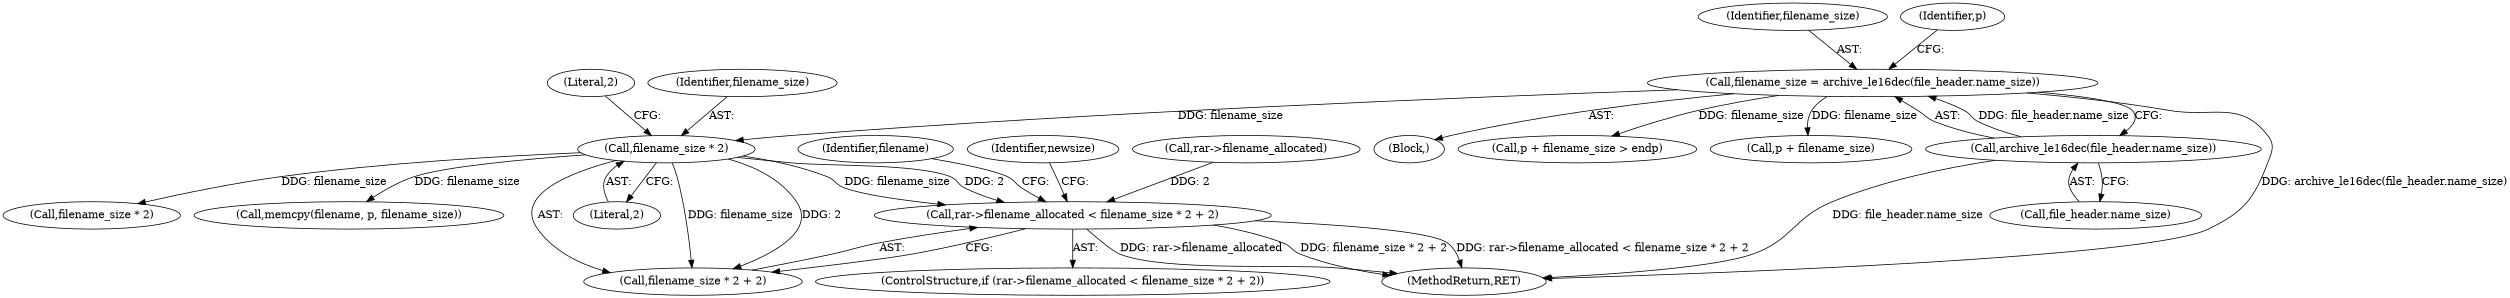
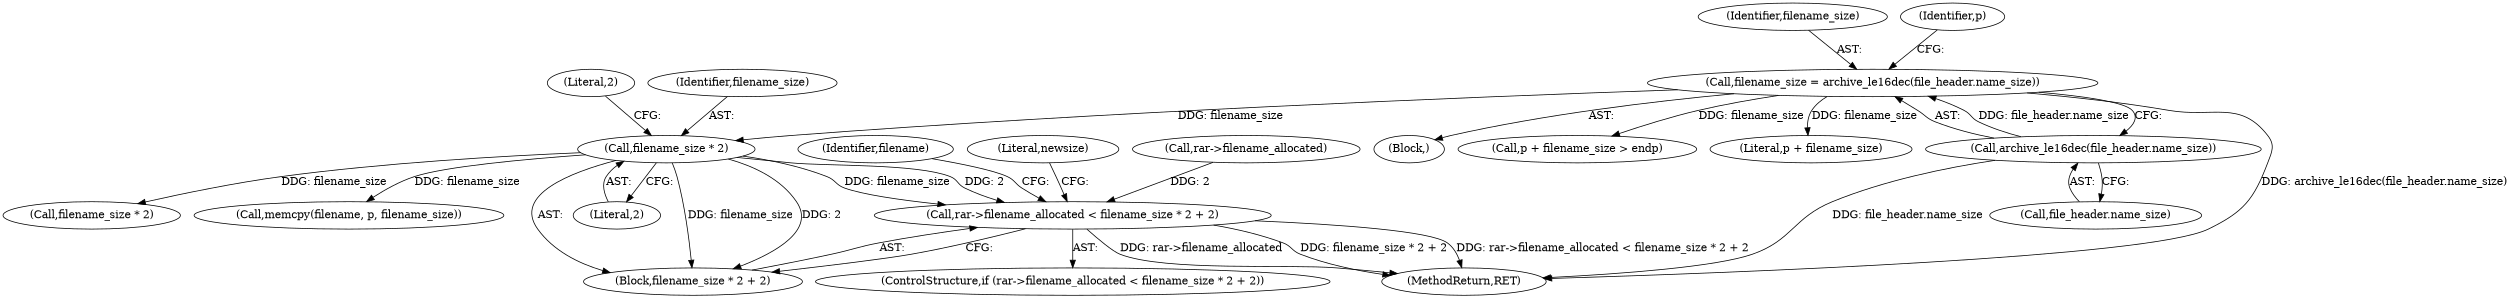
(1043, 149) -> (1043, 149)
(1811, 149) -> (1811, 149)
(693, 282) -> (693, 282)
